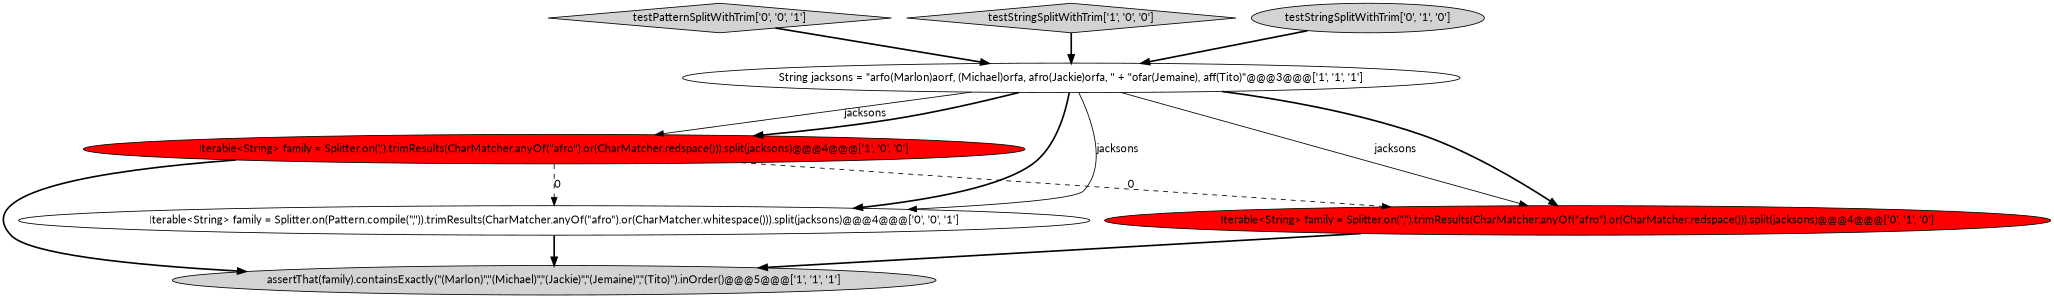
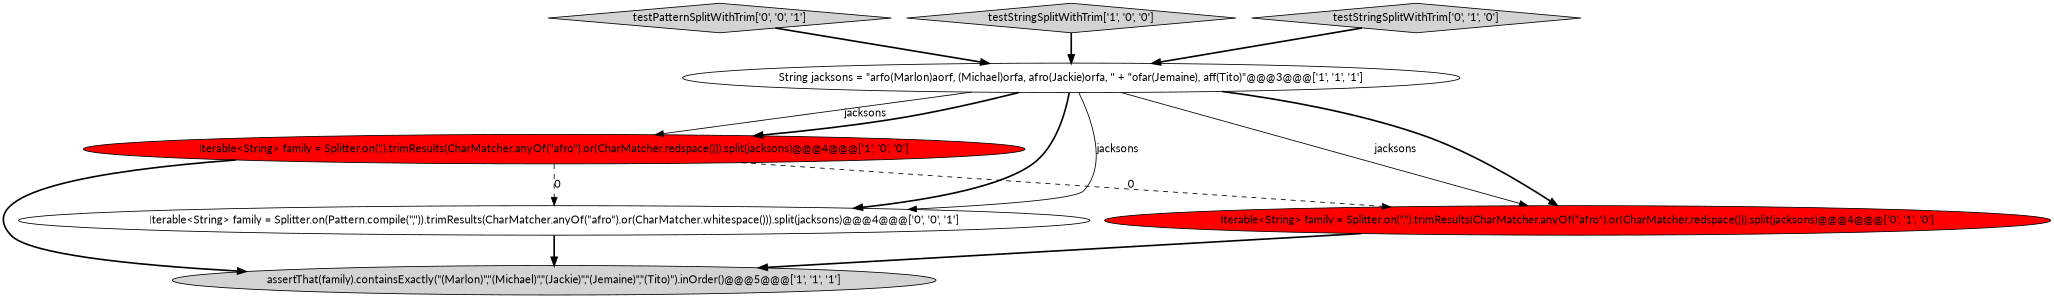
(1368, 18) -> (1416, 18)
